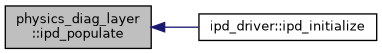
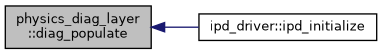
(78, 27) -> (78, 27)
